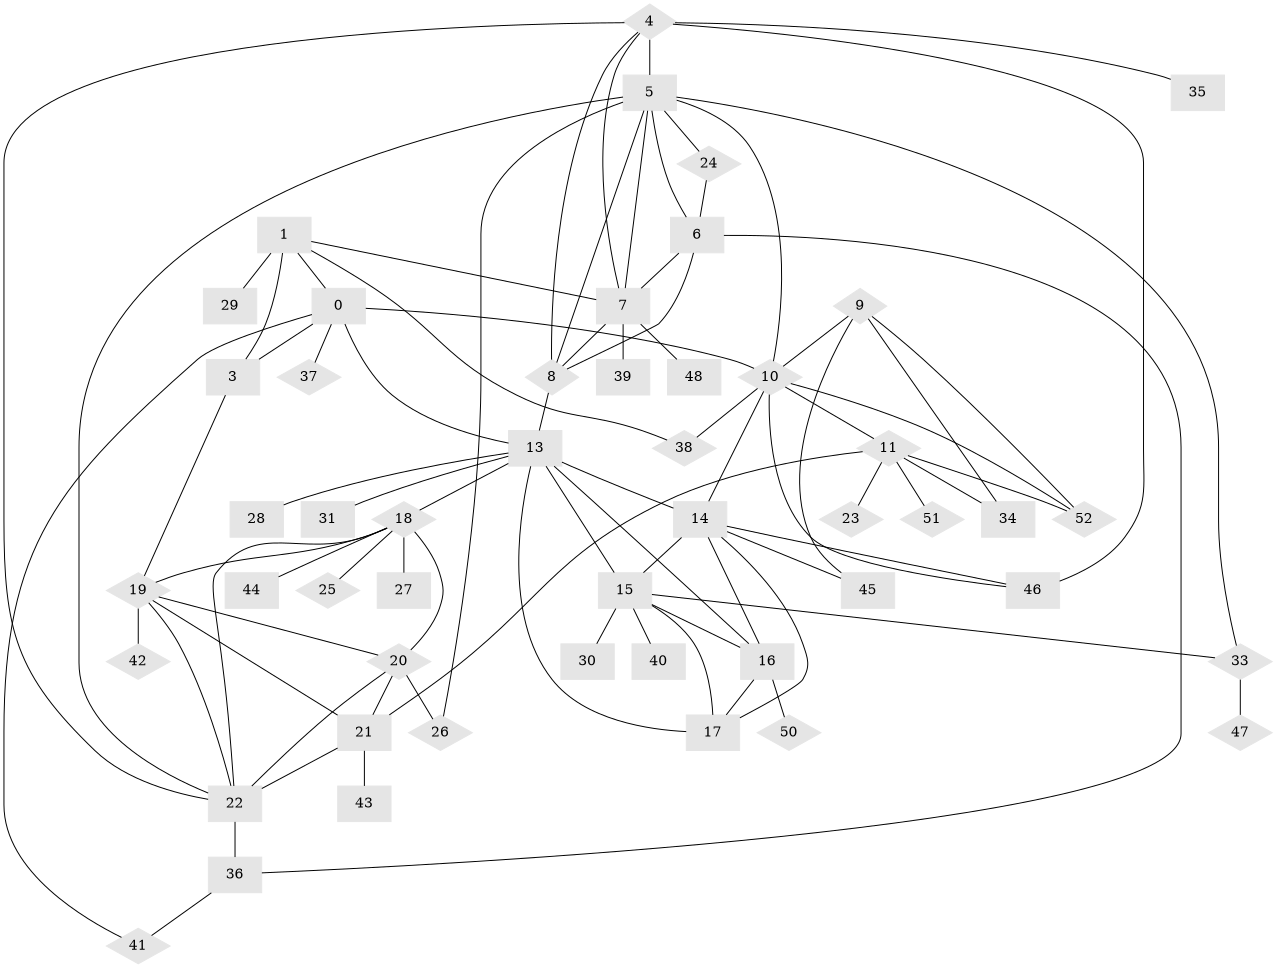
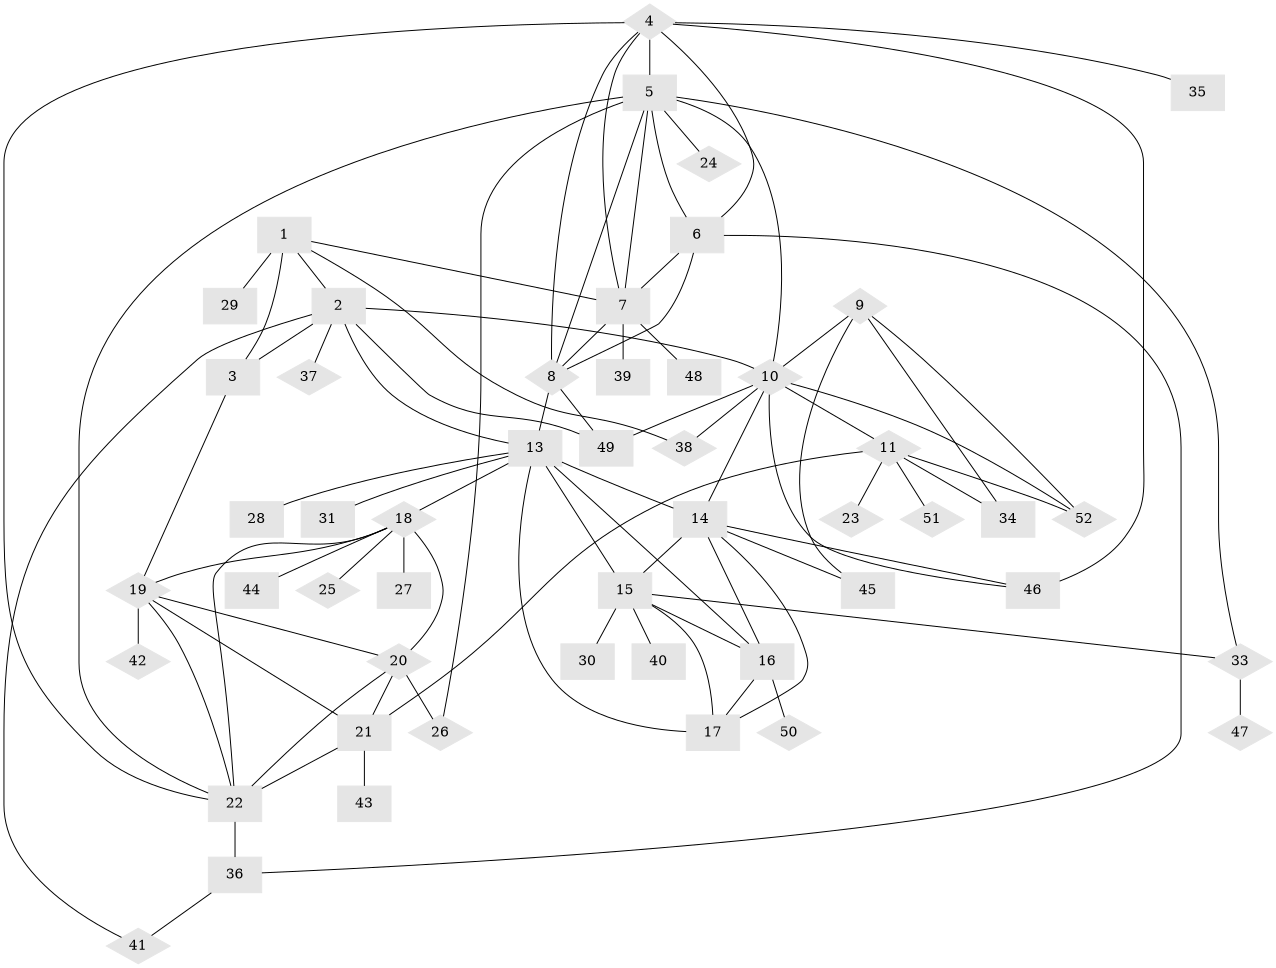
(703, 199) -> (736, 118)
(339, 306) -> (339, 306)
none -> (606, 448)
